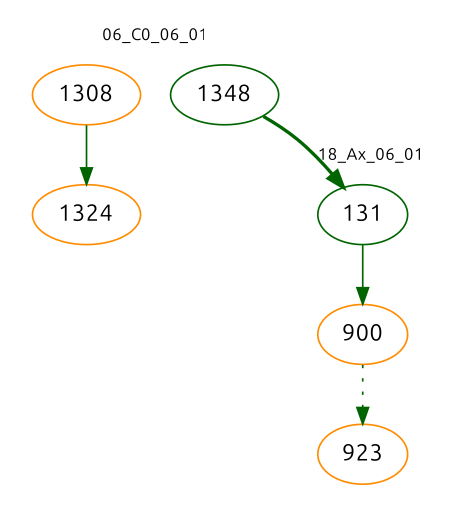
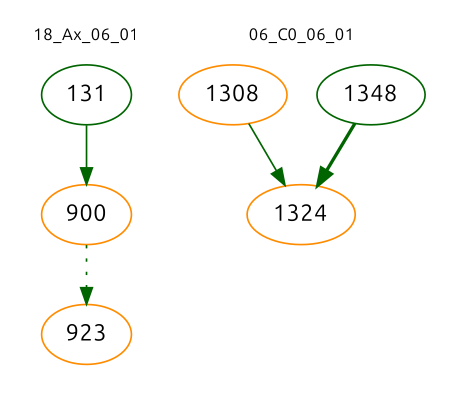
(315, 156) -> (341, 147)
